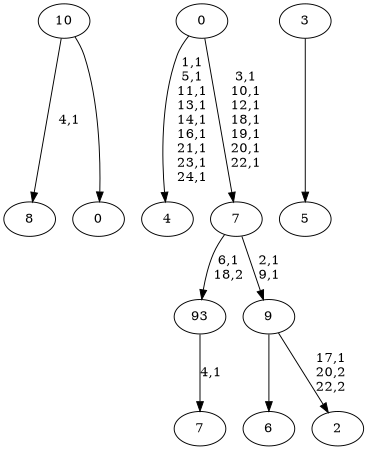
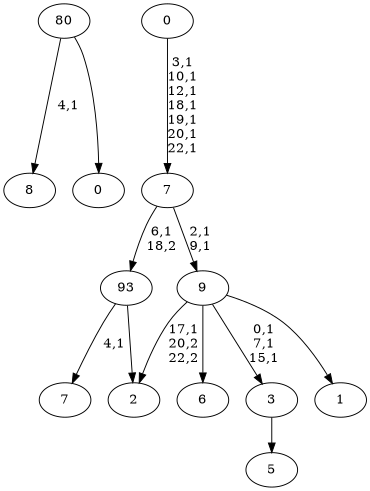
(64, 21) -> (64, 21)
(167, 219) -> none
none -> (130, 339)
none -> (235, 340)
none -> (341, 400)
